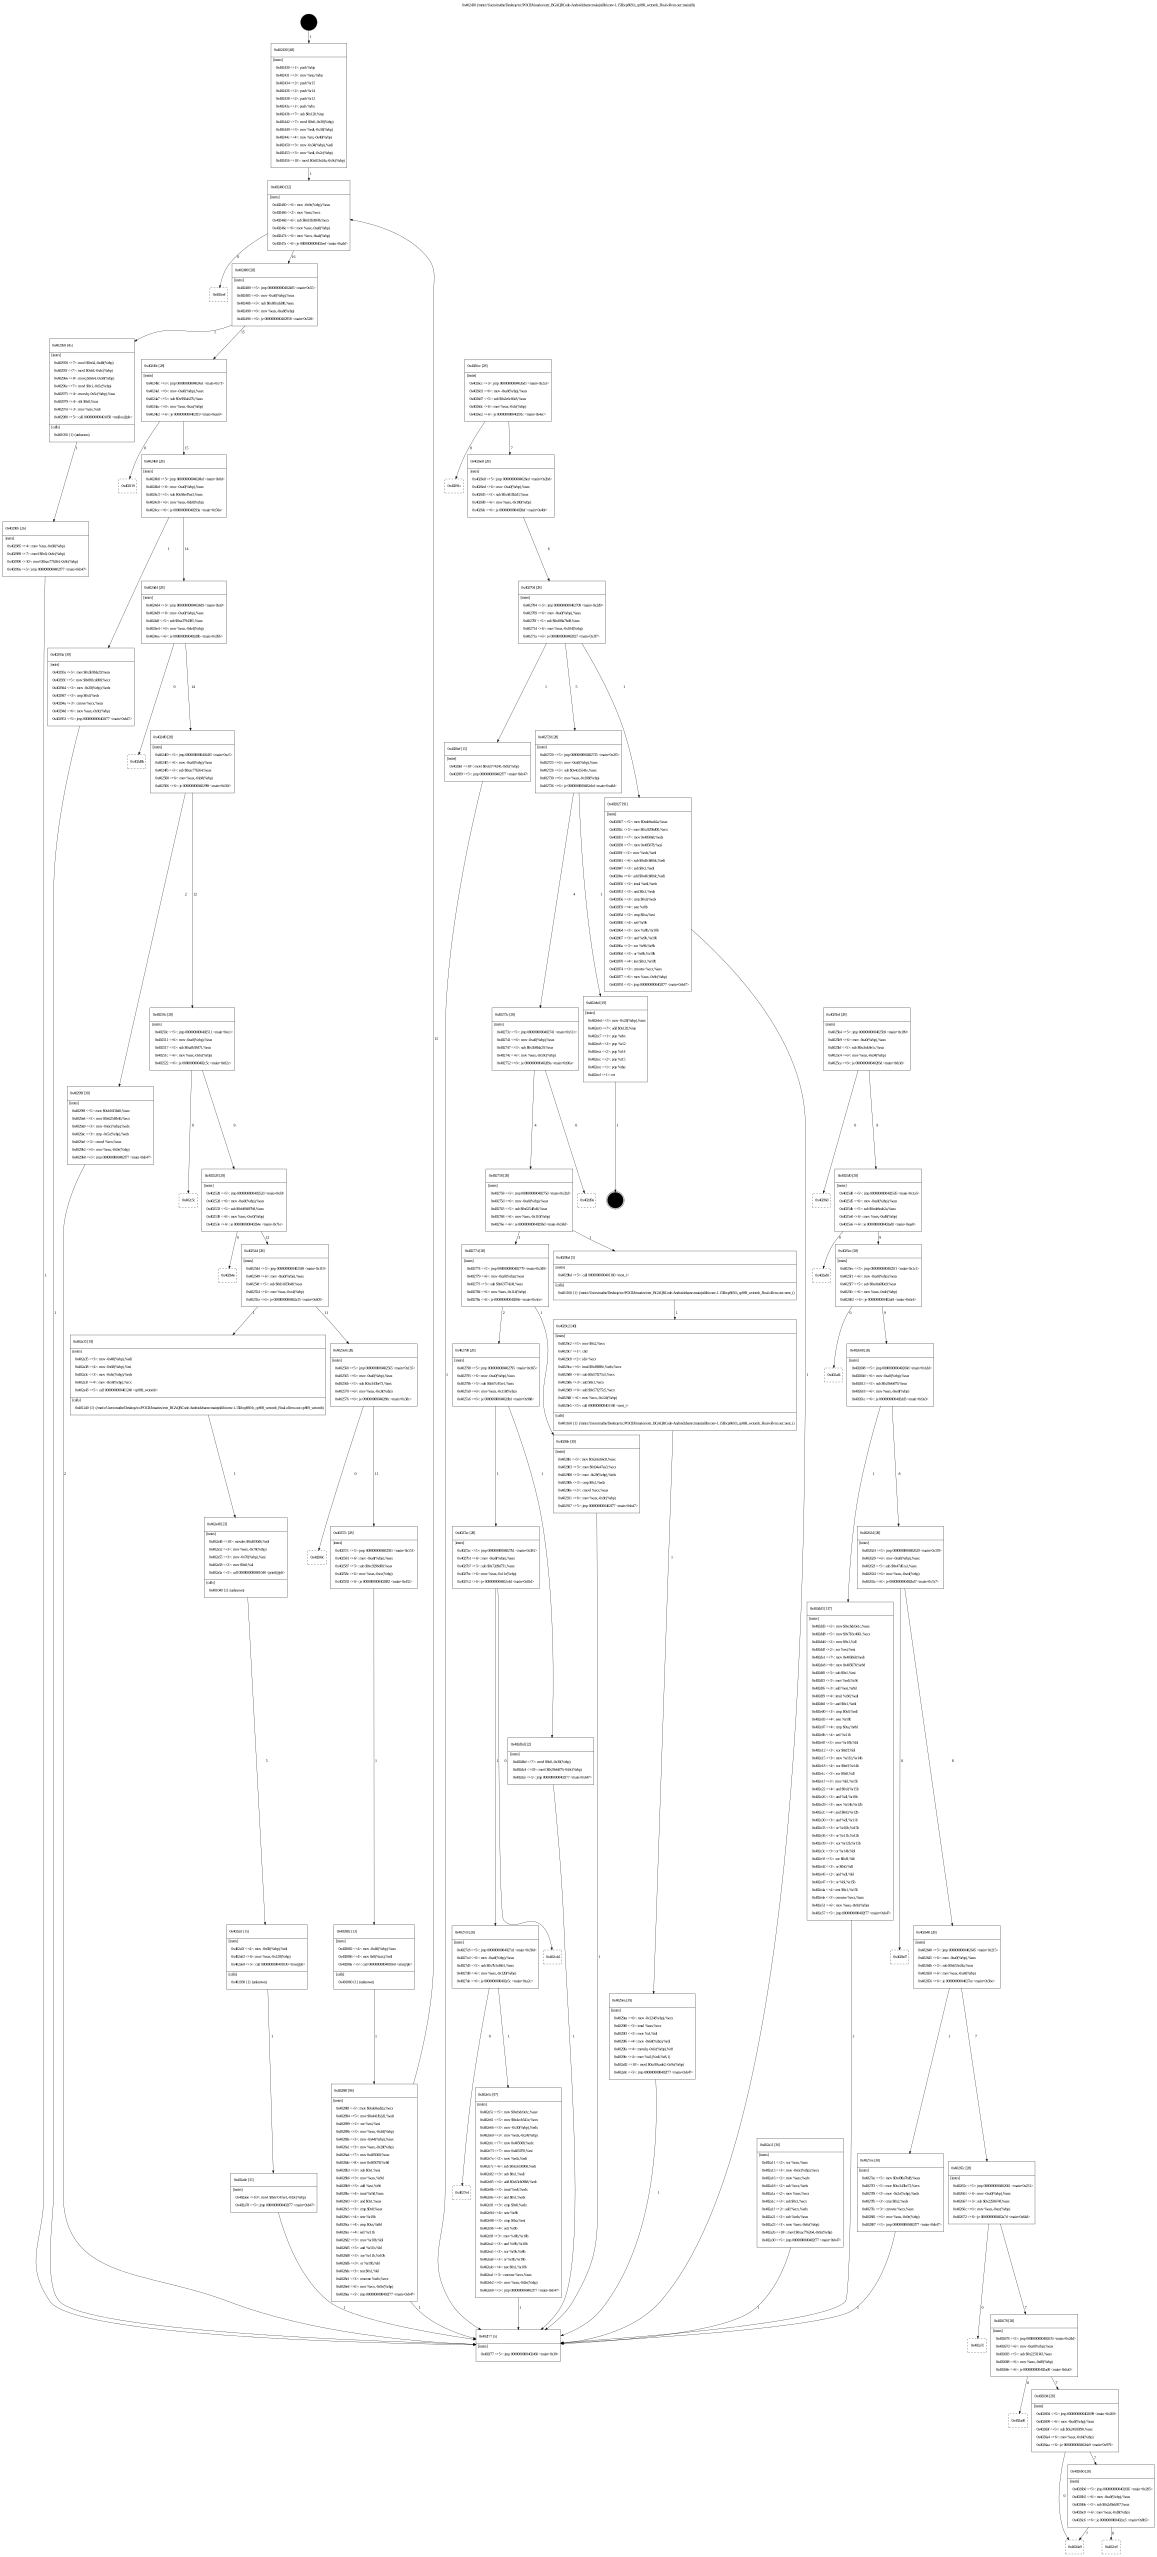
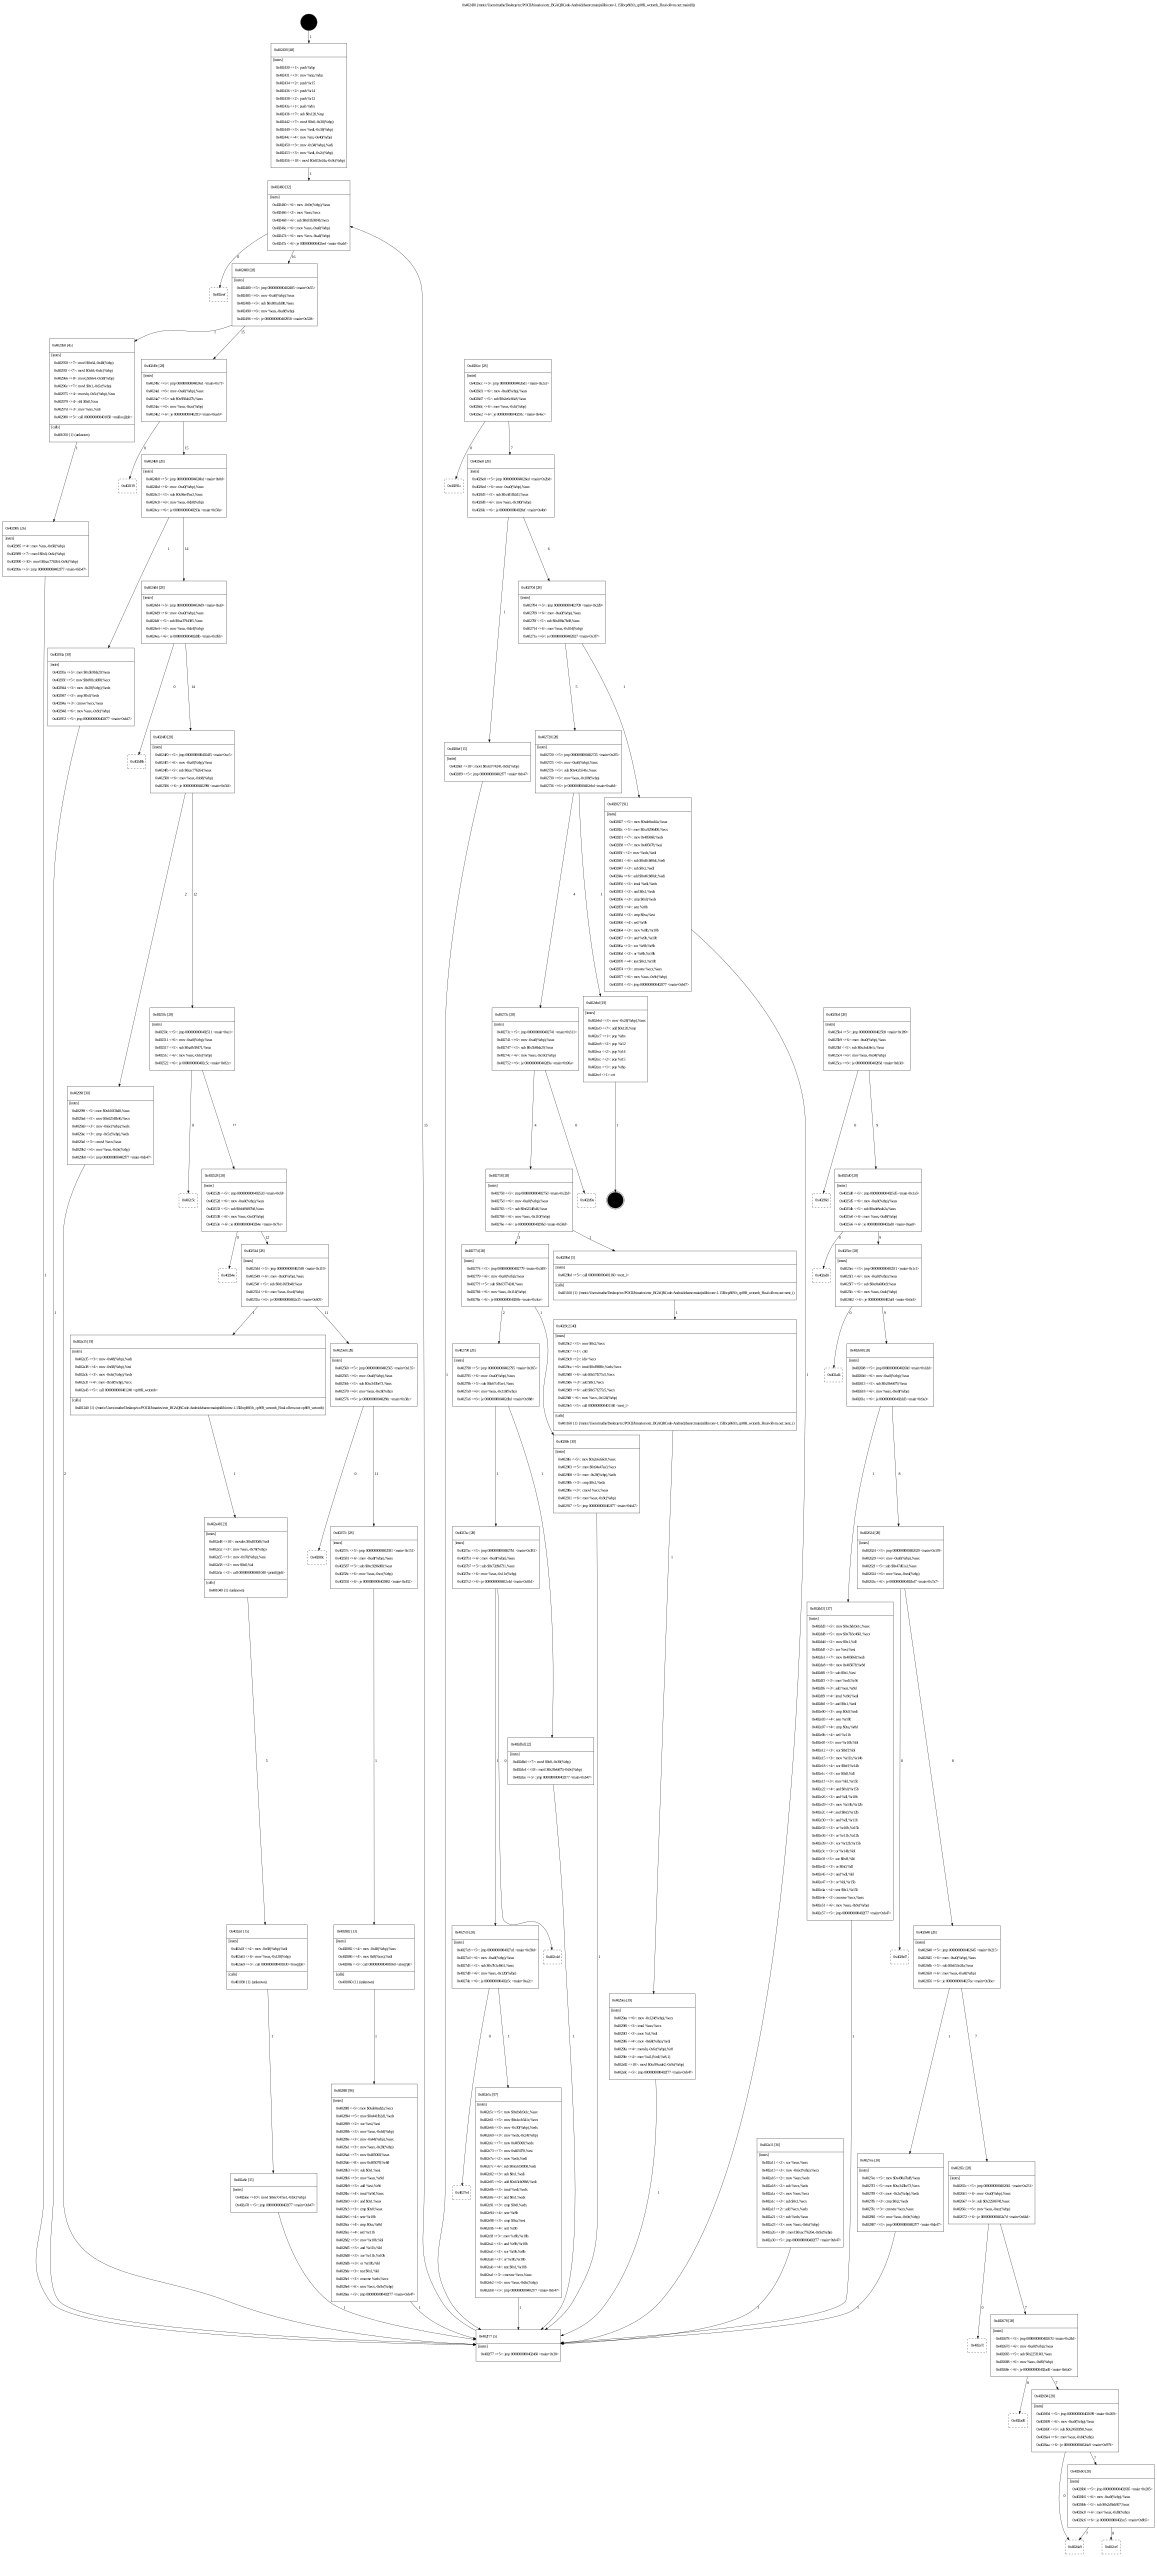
(522, 692) -> (499, 628)
(234, 1125) -> (234, 1125)
(434, 1128) -> (424, 1271)
